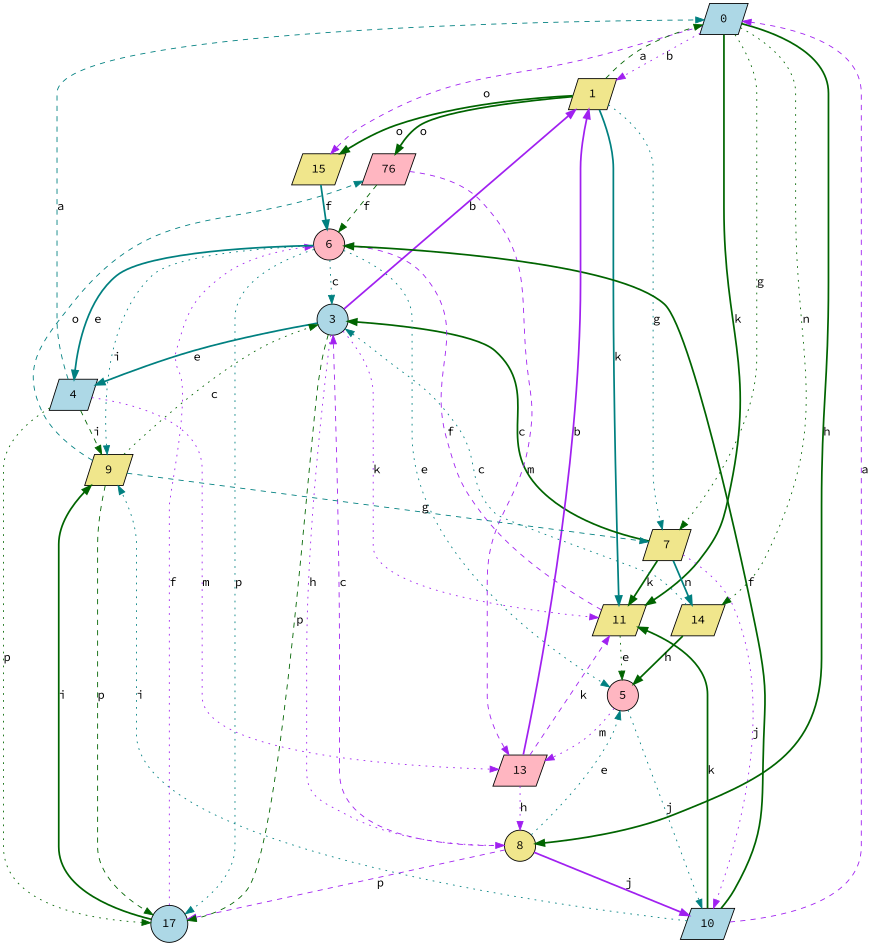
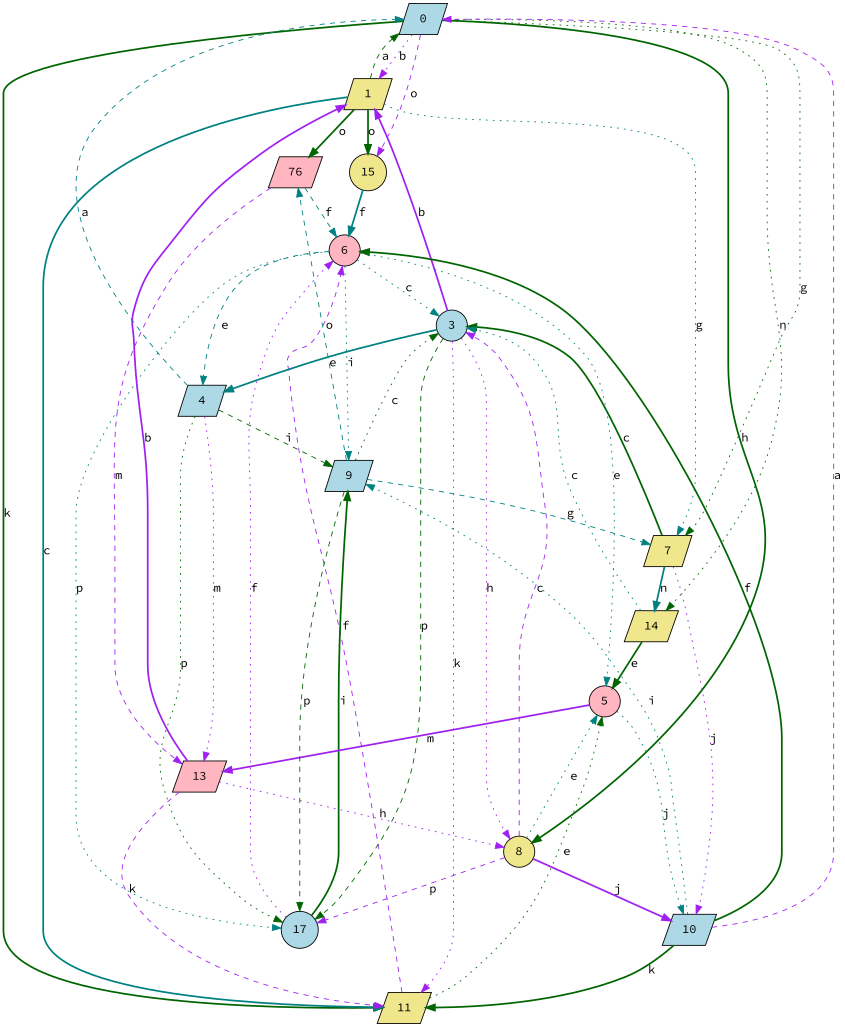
(319, 169) -> (368, 172)
(360, 205) -> (318, 209)
(161, 259) -> (238, 285)
(618, 357) -> (47, 551)
(109, 470) -> (349, 476)
(646, 579) -> none
(668, 658) -> (635, 664)
(587, 737) -> (411, 737)
